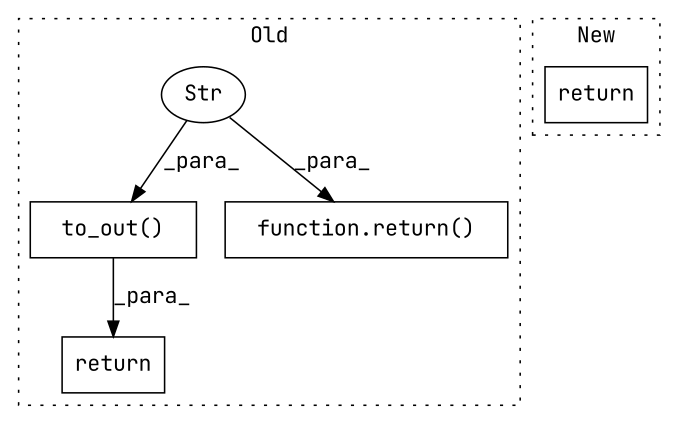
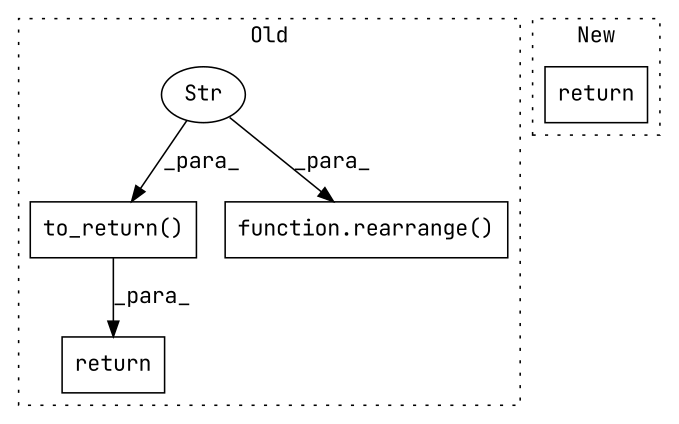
(113, 230) -> (113, 230)
(366, 230) -> (366, 230)
